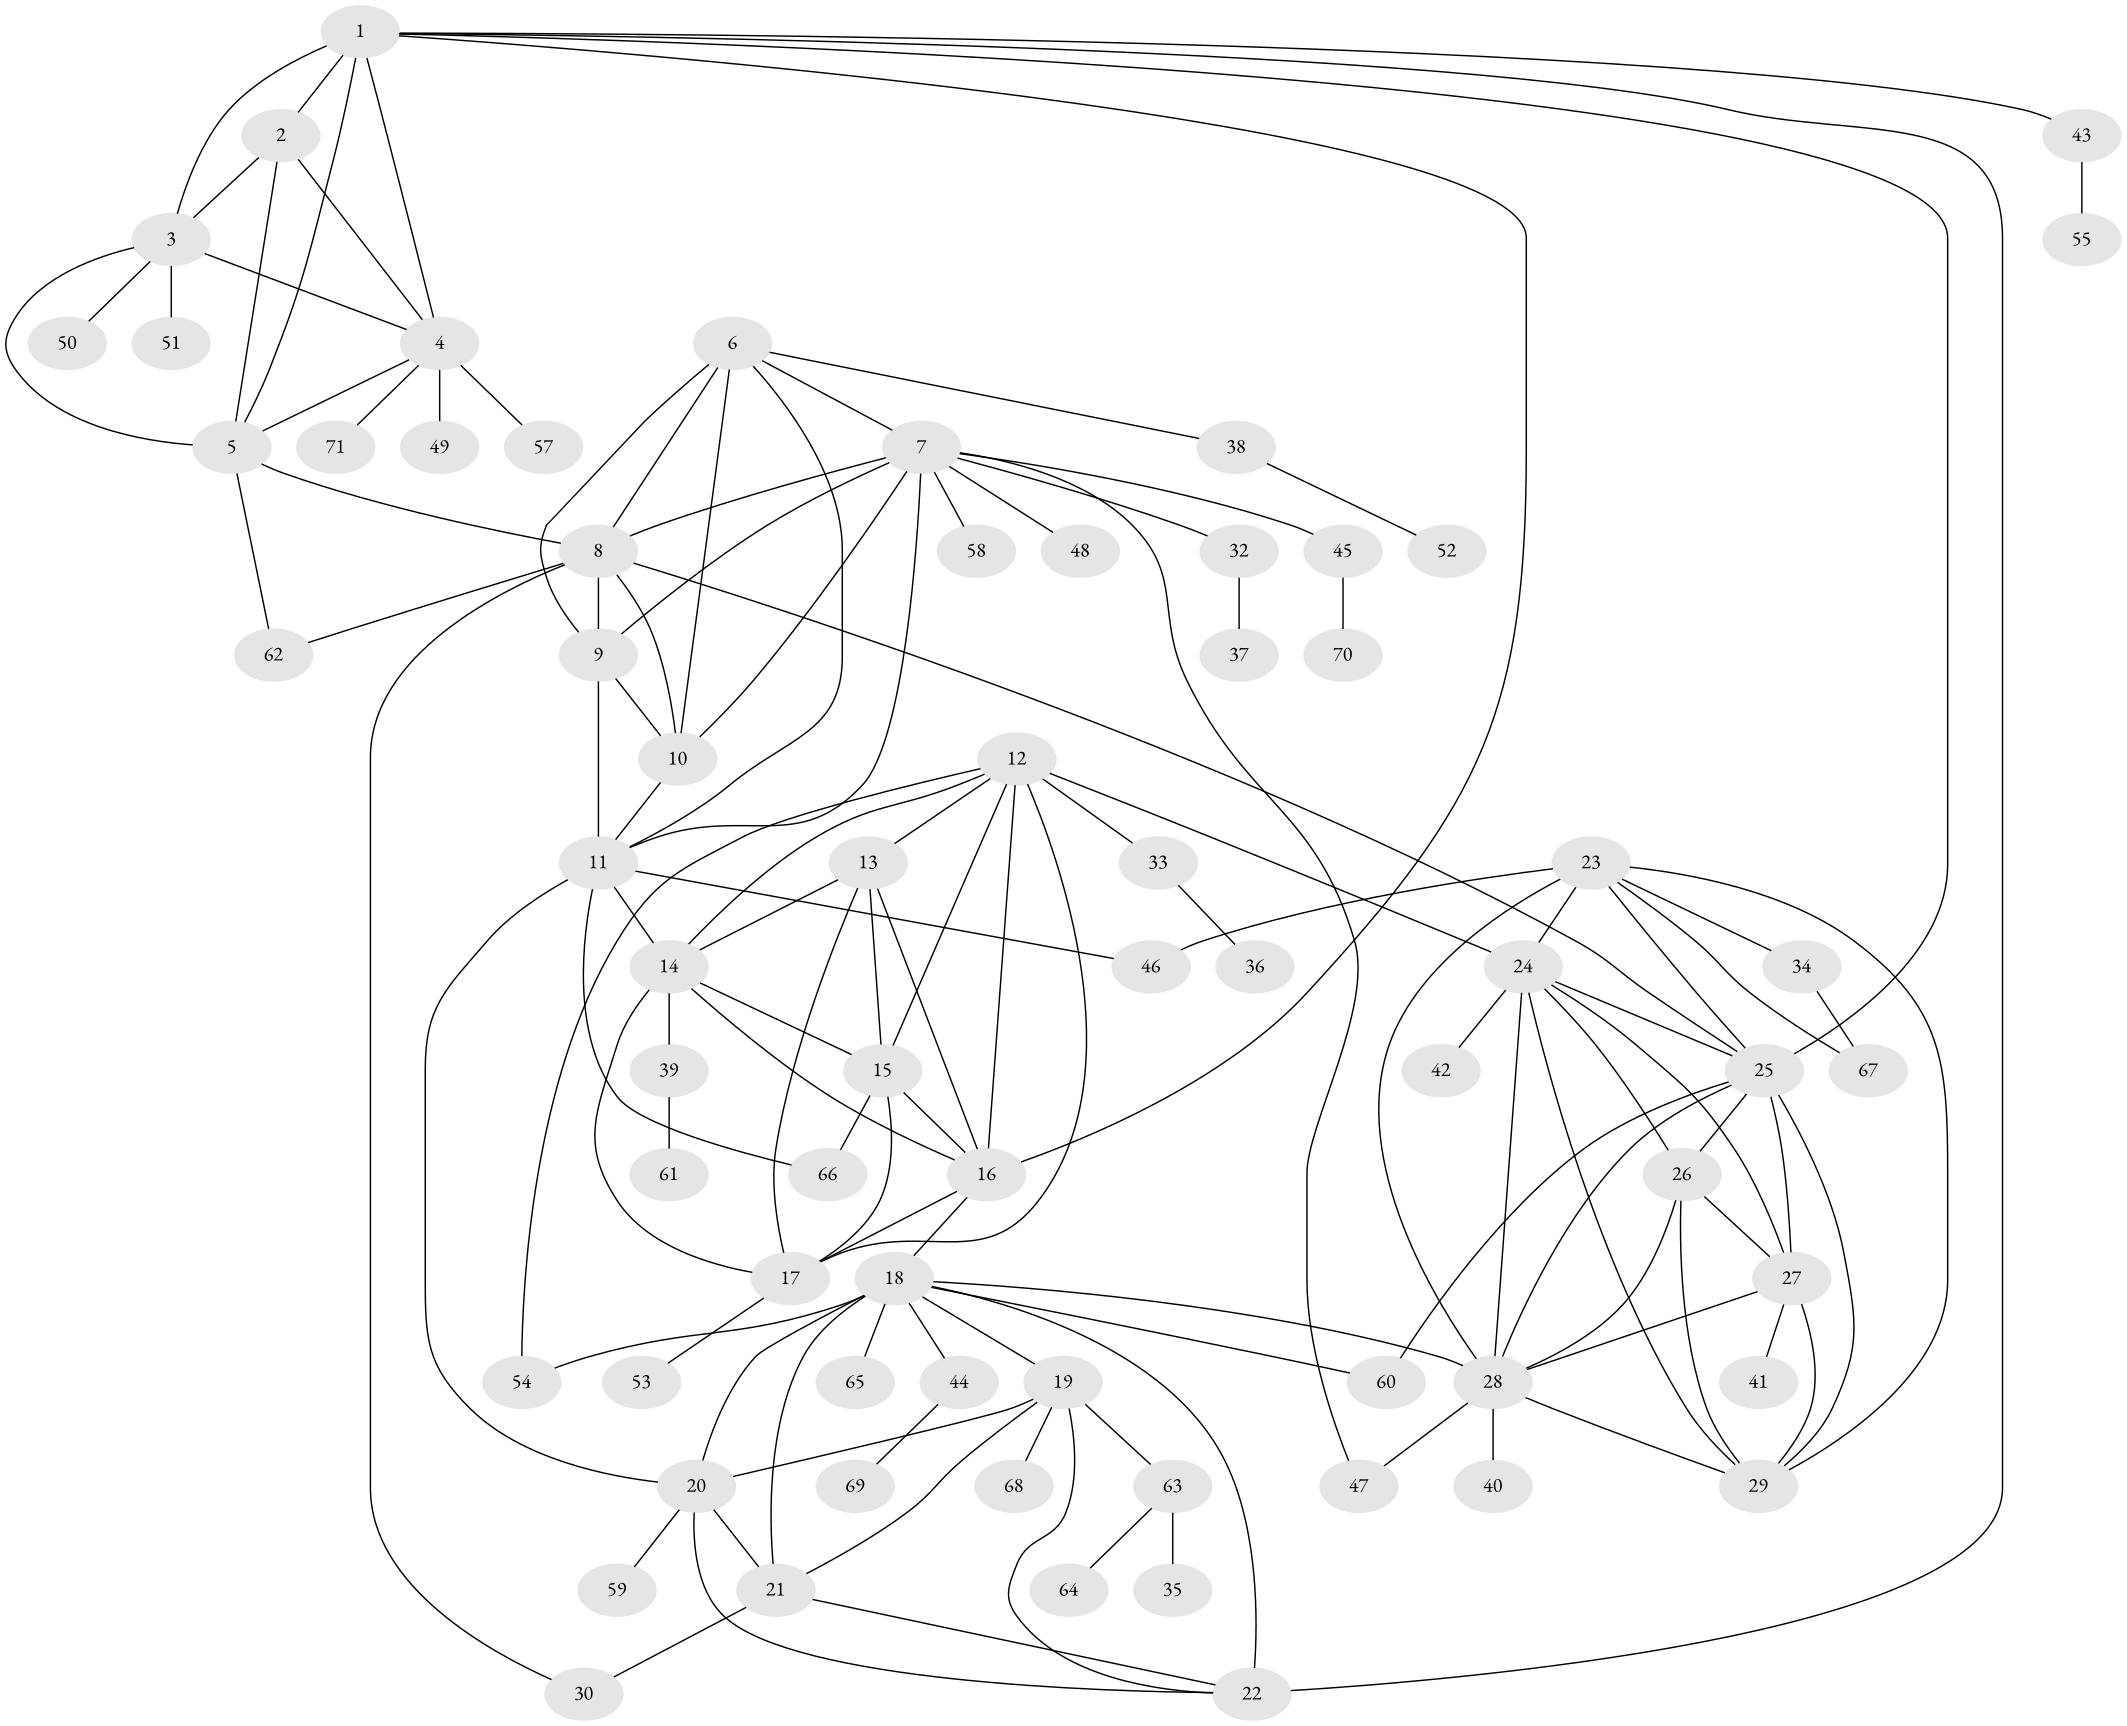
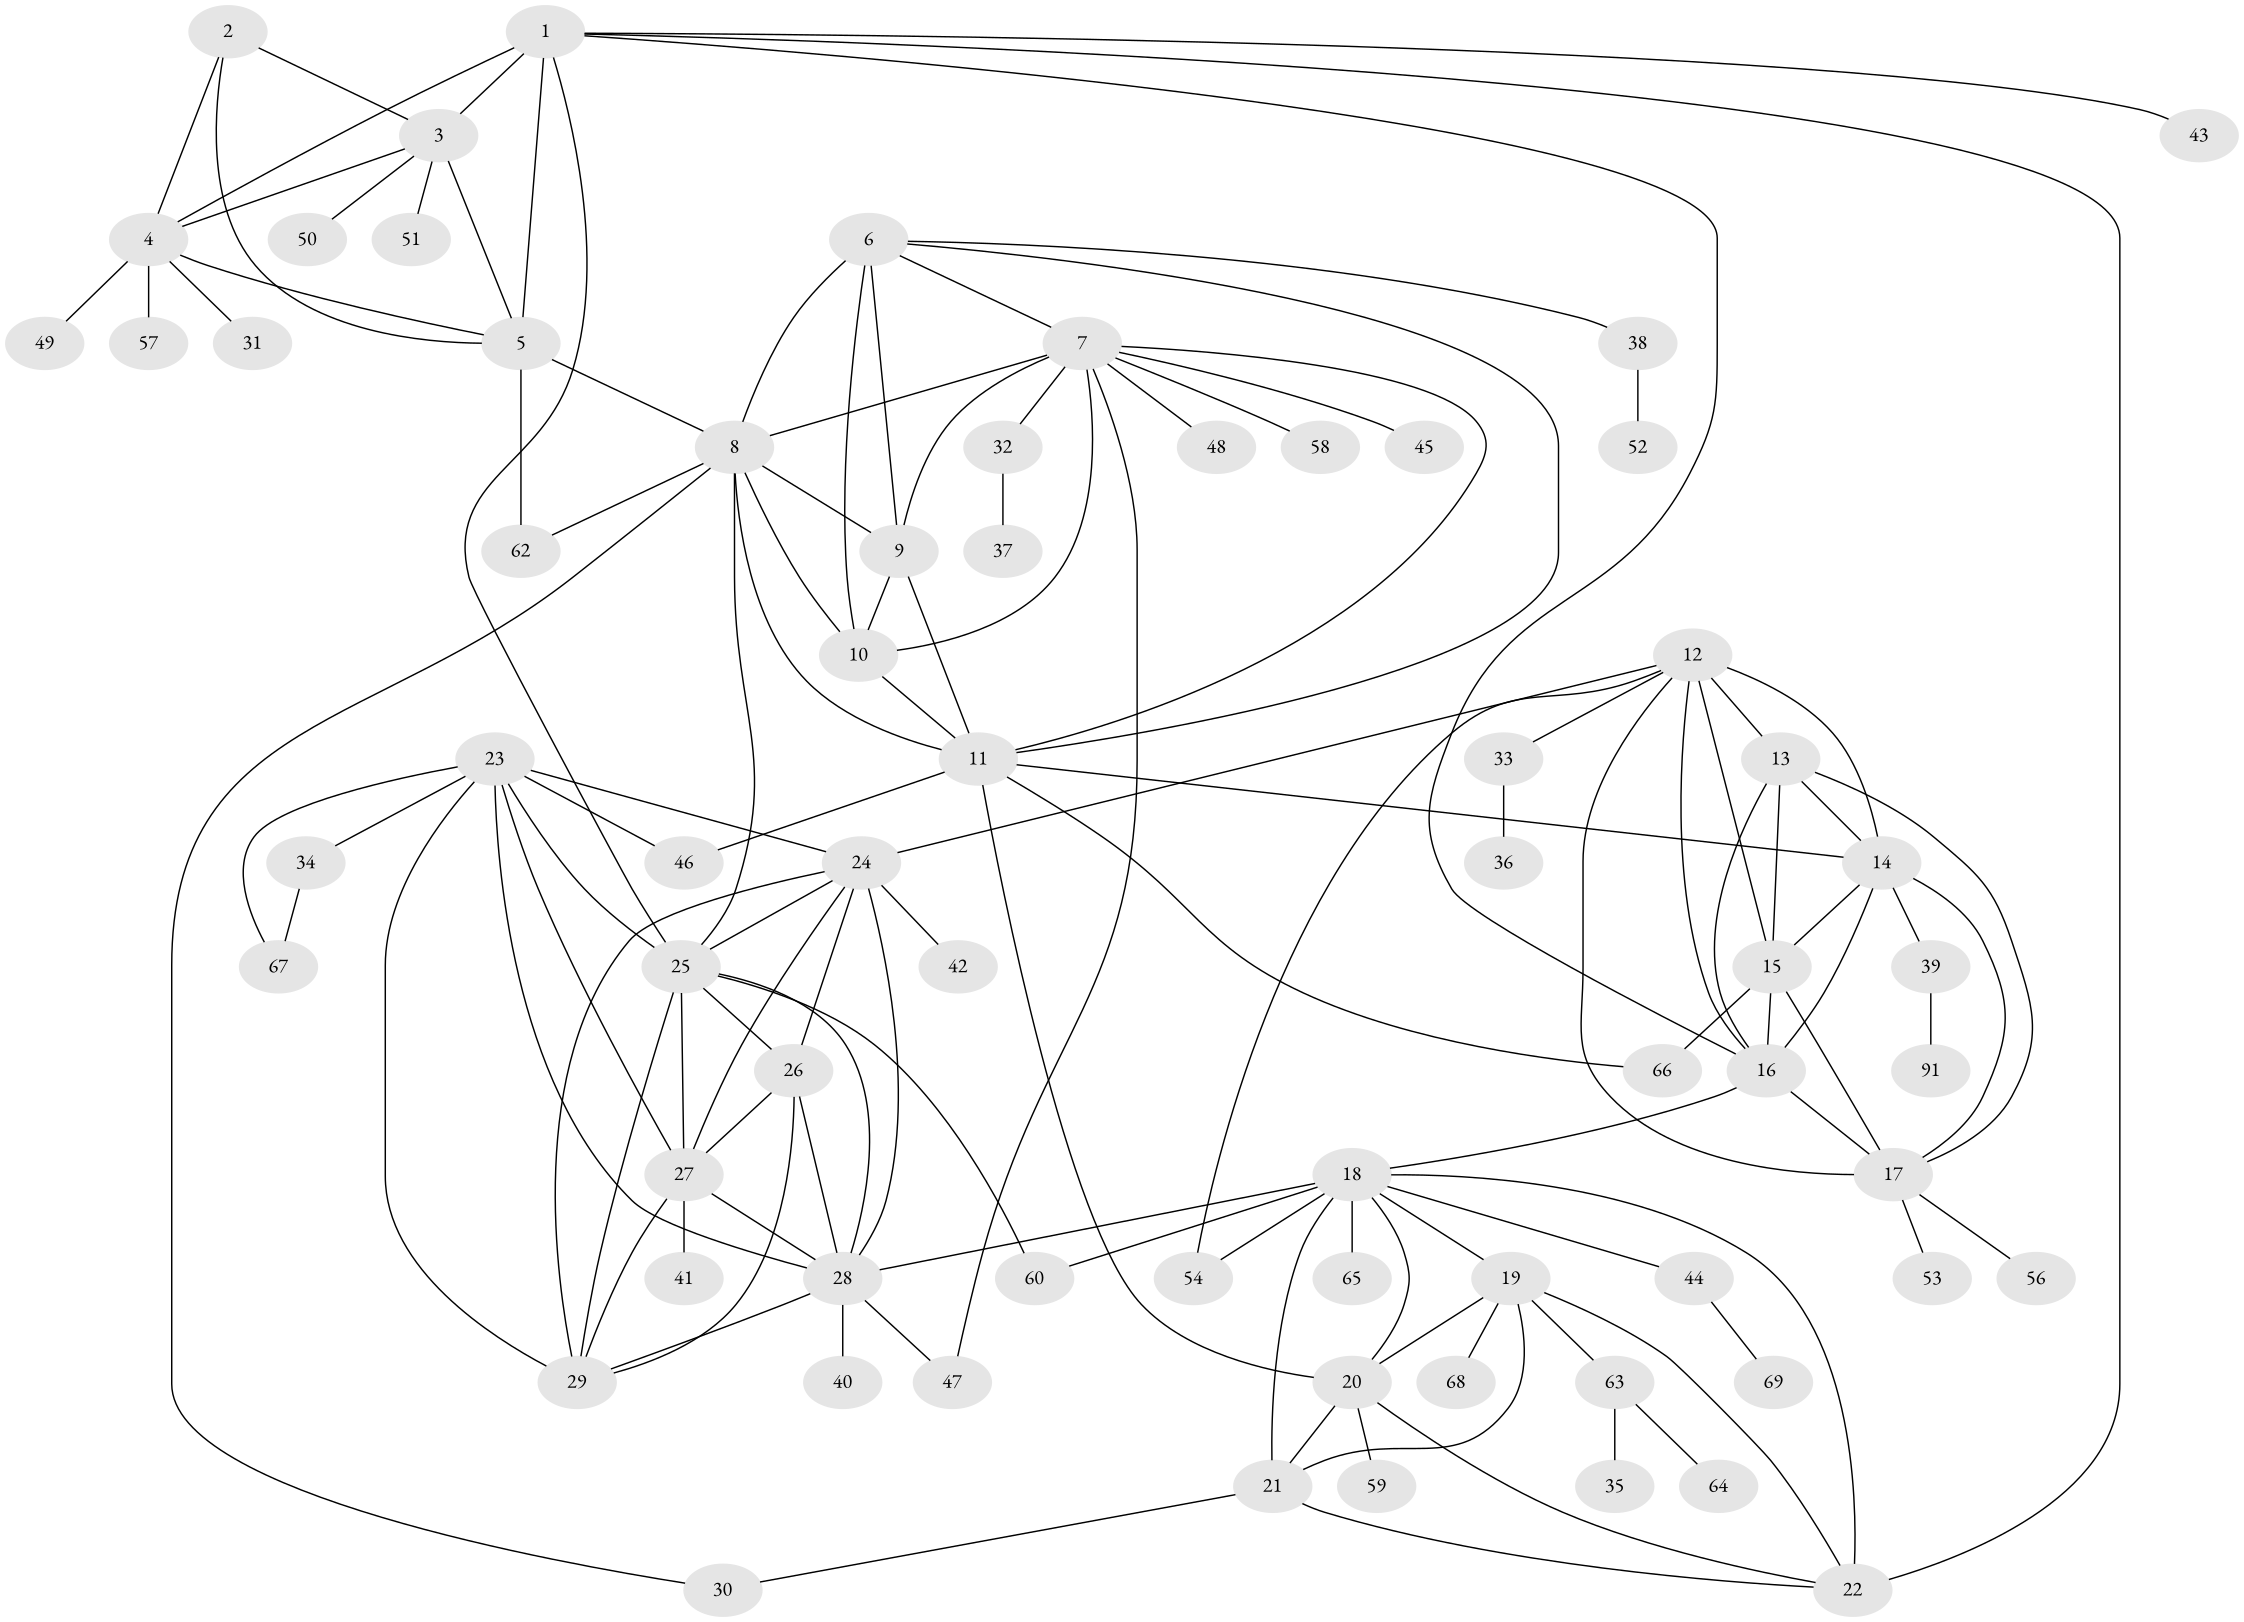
(321, 84) -> none
(2082, 240) -> none
(336, 447) -> (253, 343)
none -> (785, 653)
(1343, 655) -> none
none -> (576, 972)
(669, 1175) -> (1931, 1071)
none -> (2036, 1279)
